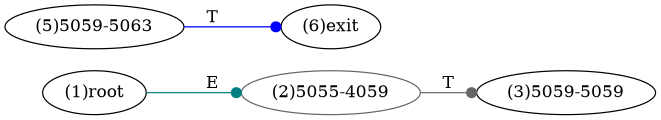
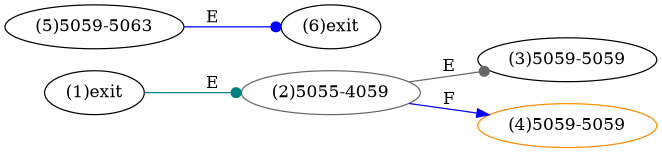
(213, 18) -> (213, 18)
(448, 84) -> (449, 66)
(94, 93) -> (94, 93)
none -> (567, 126)
